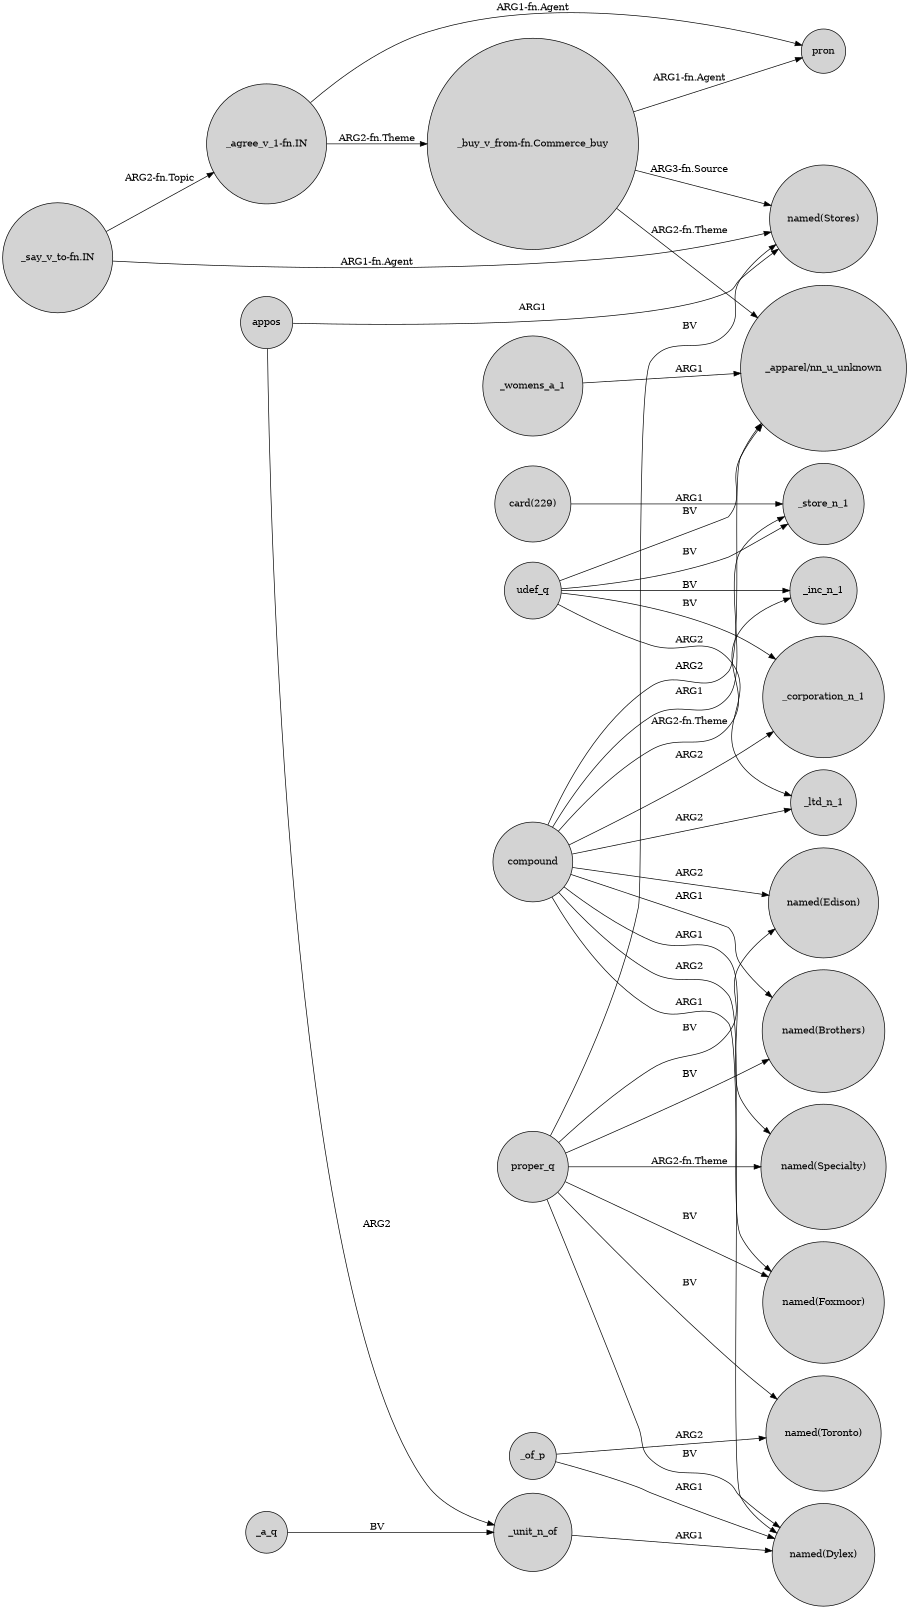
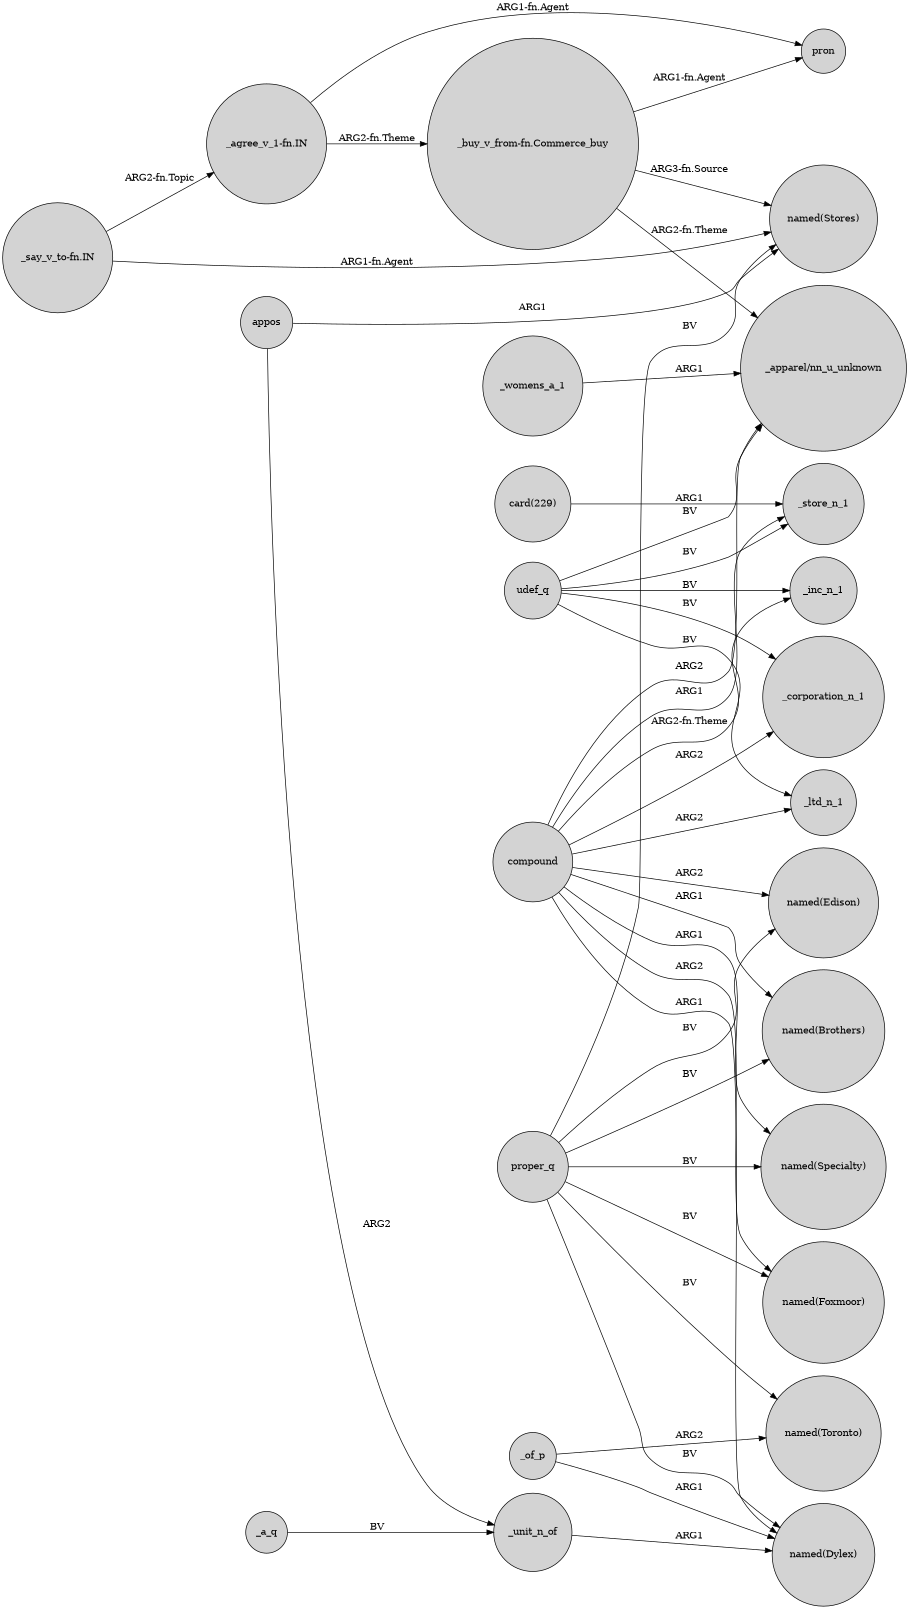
(689, 640) -> (689, 640)
(689, 1162) -> (689, 1162)
